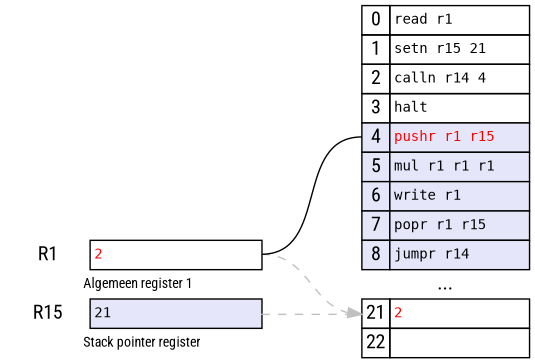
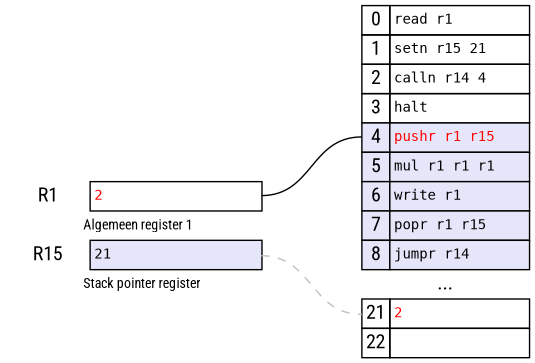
(307, 279) -> none
